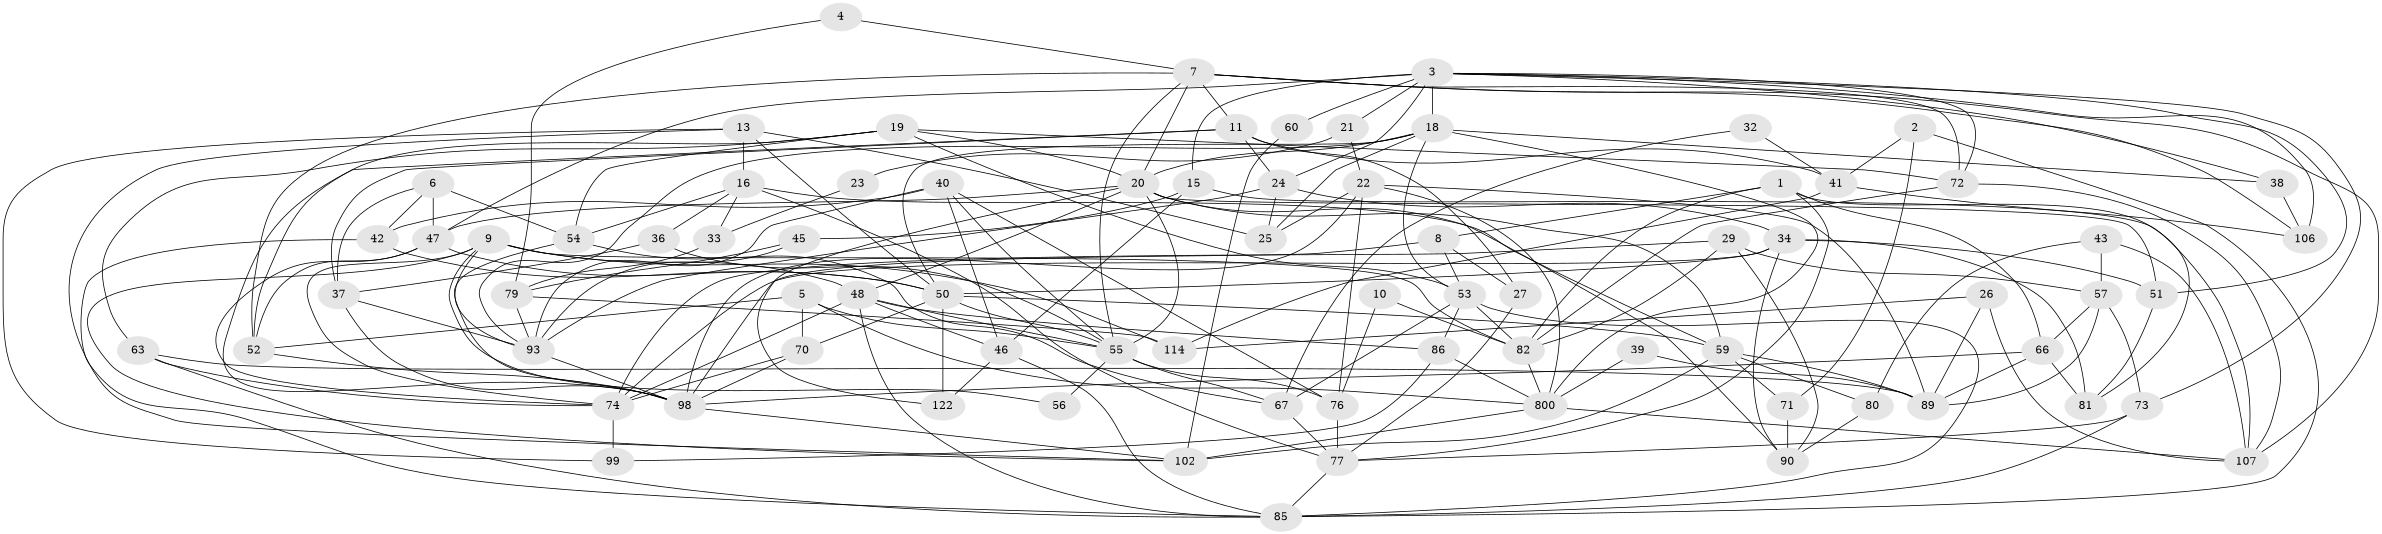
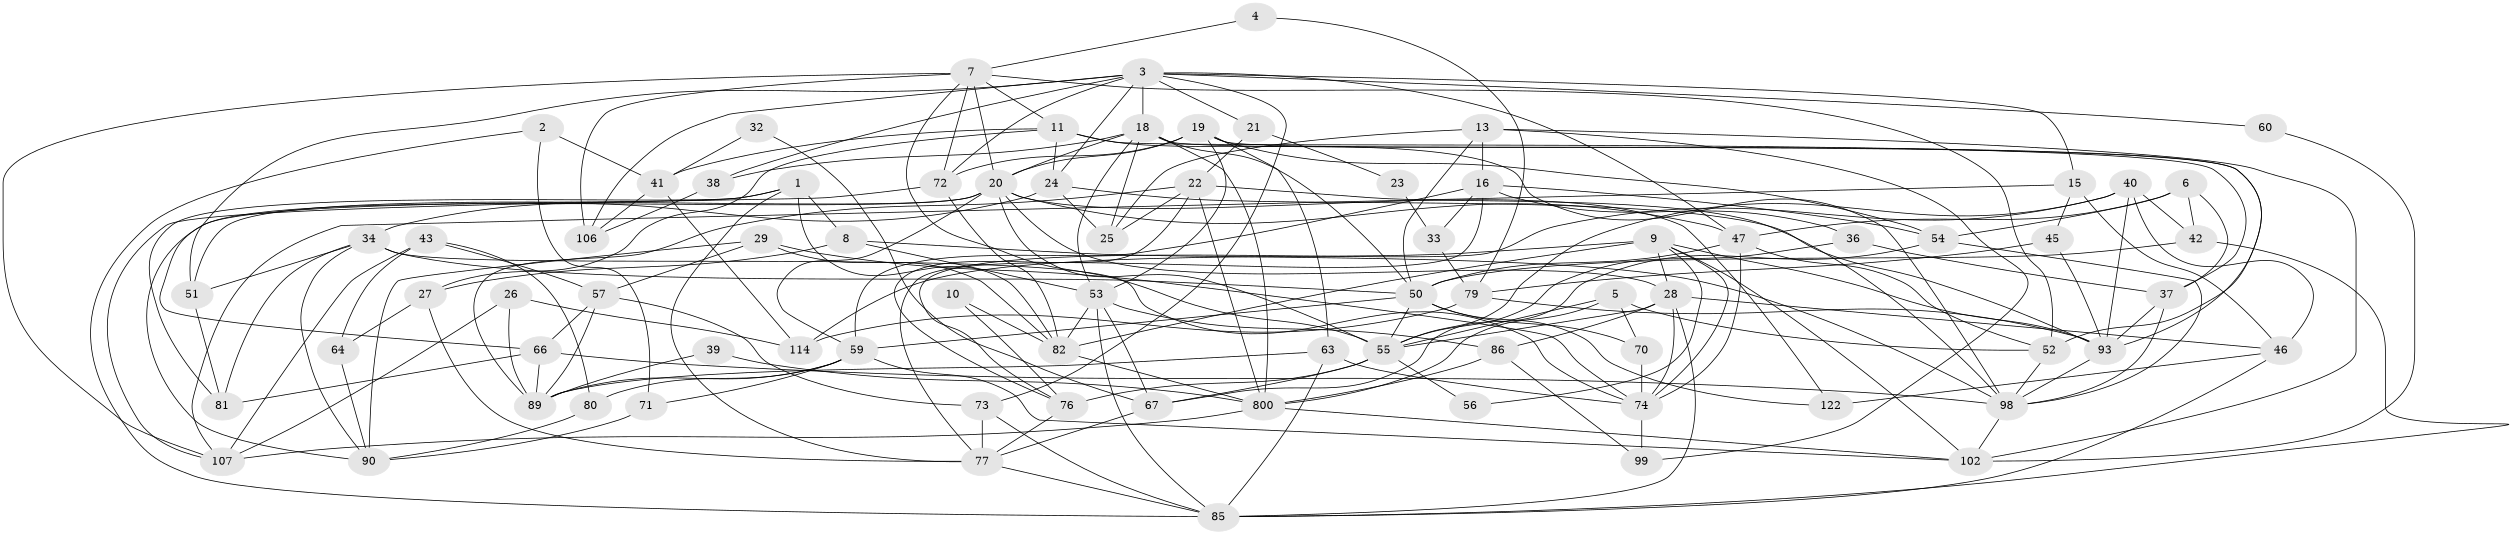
(858, 295) -> (1671, 295)
none -> (338, 351)
(744, 378) -> none
